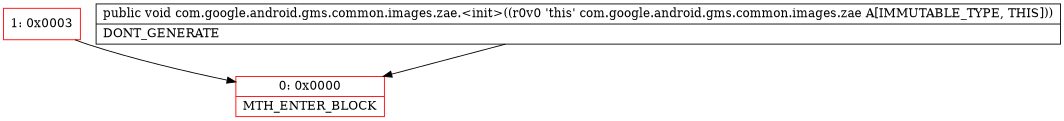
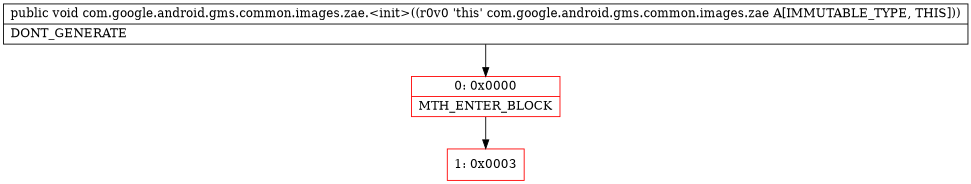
(150, 62) -> (486, 128)
